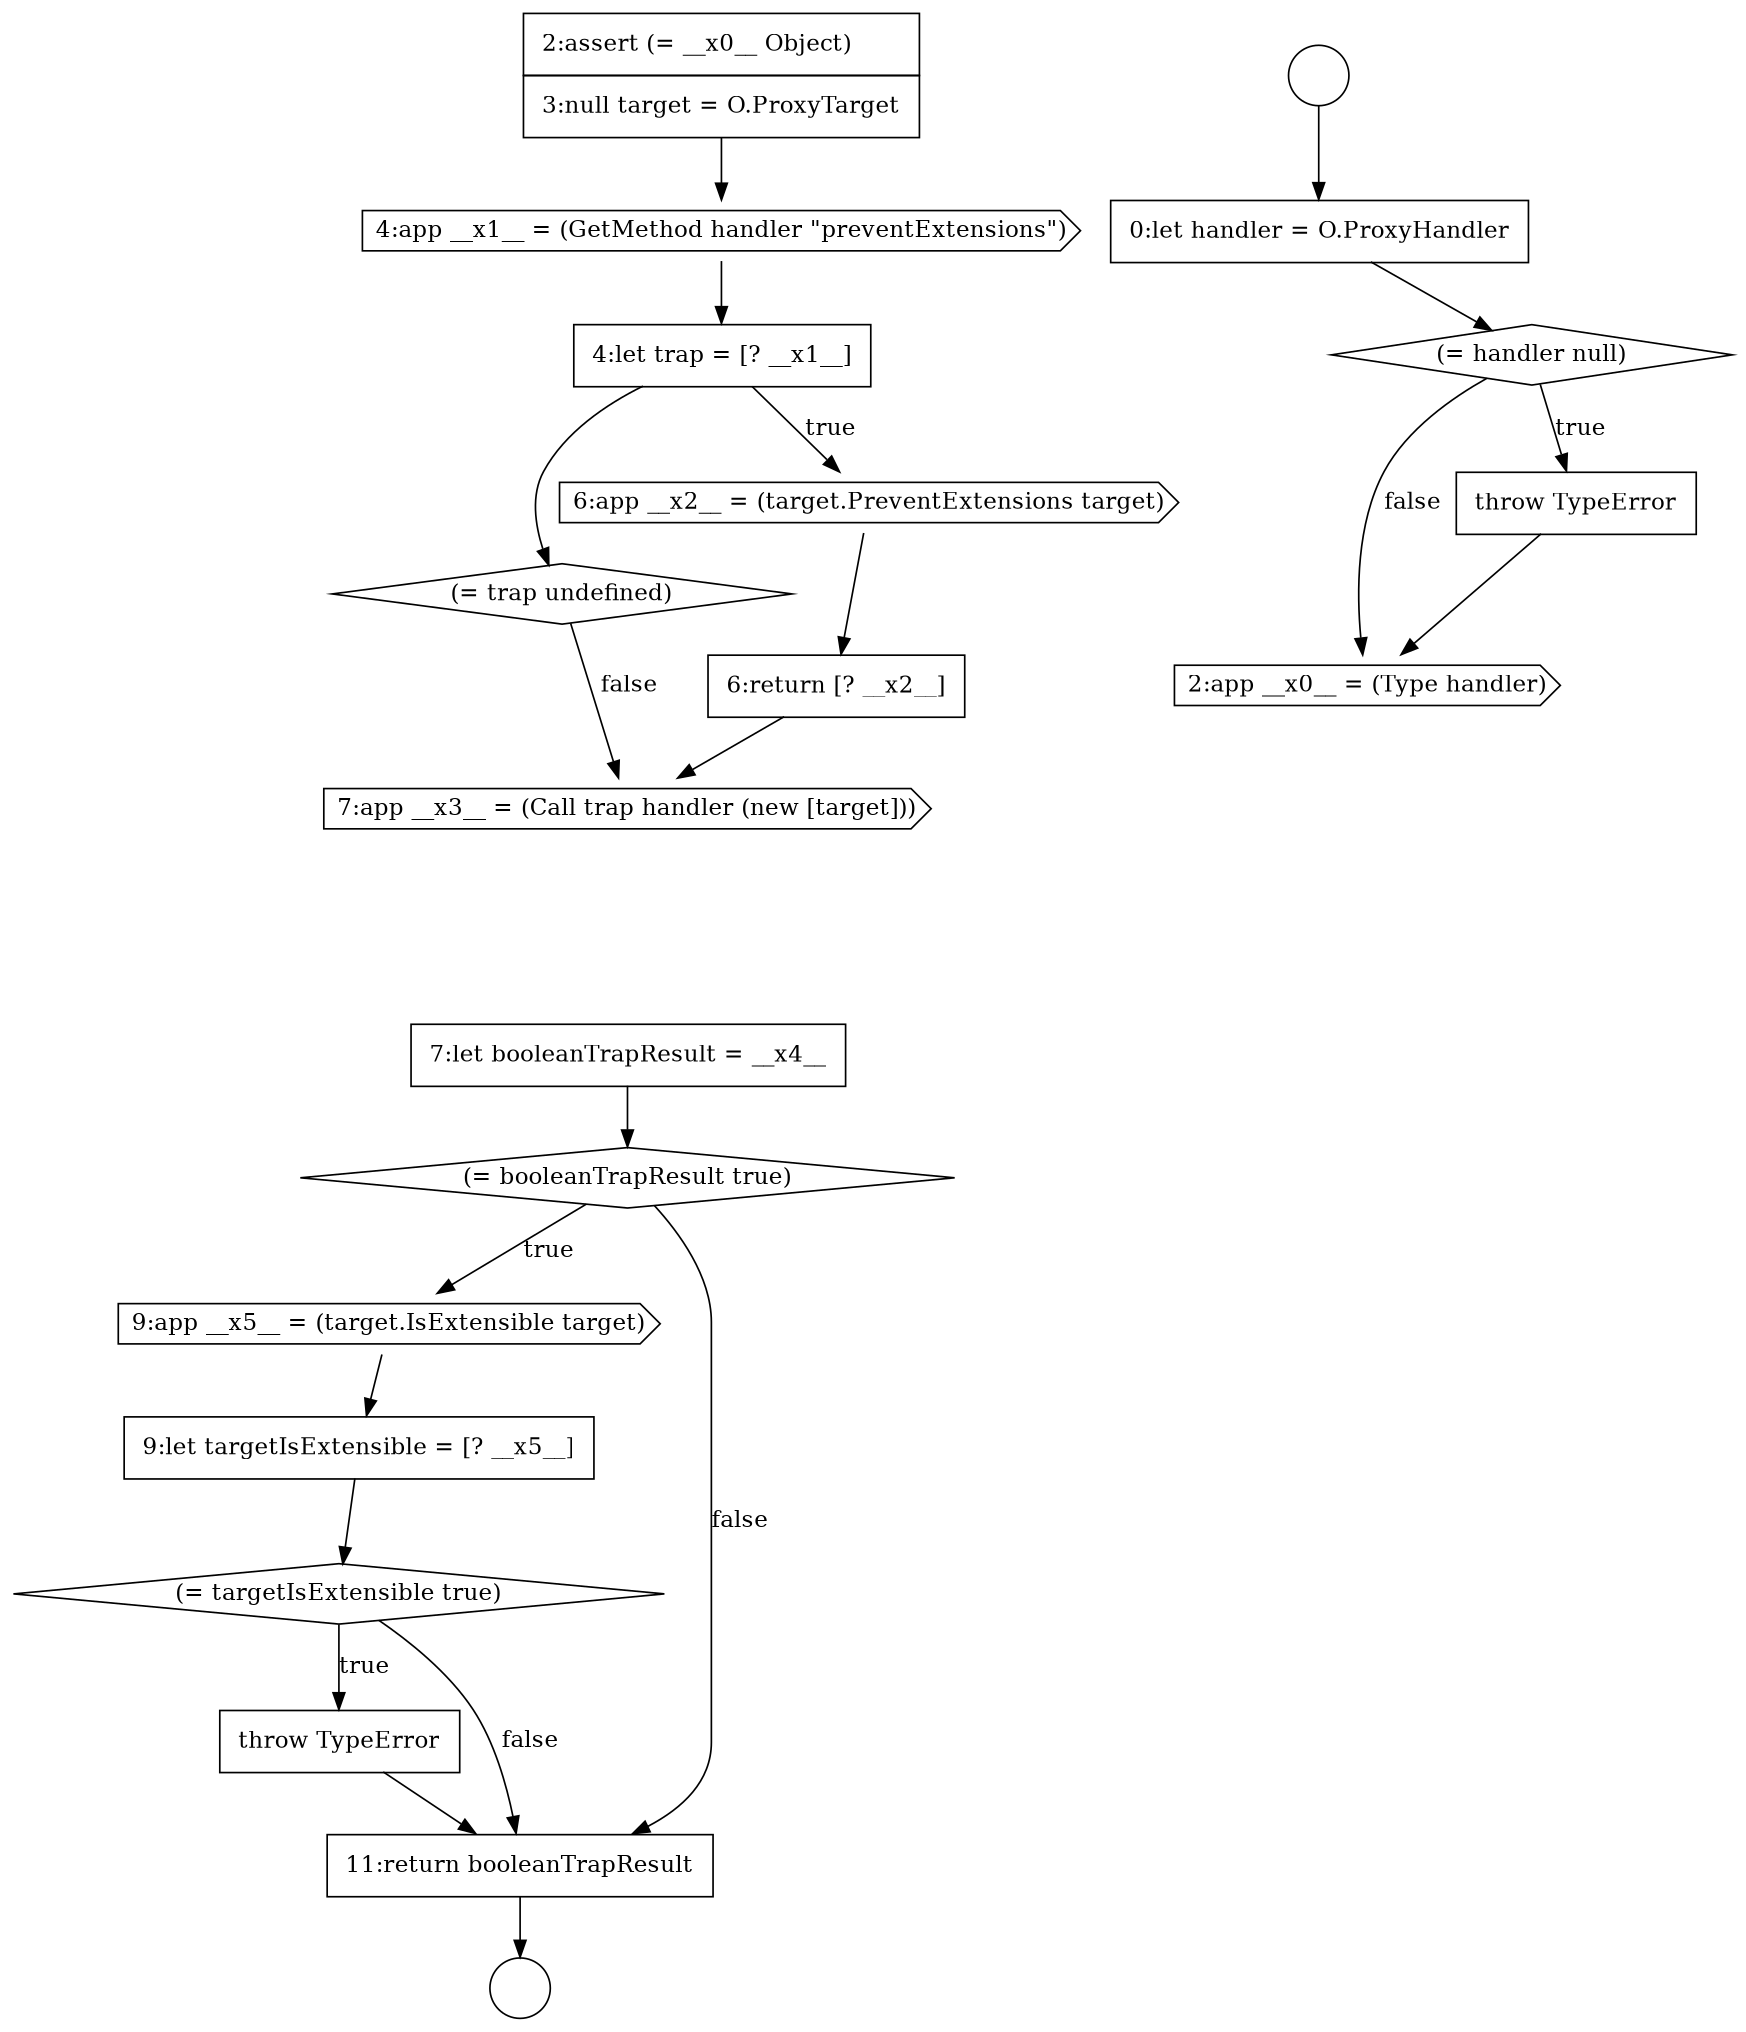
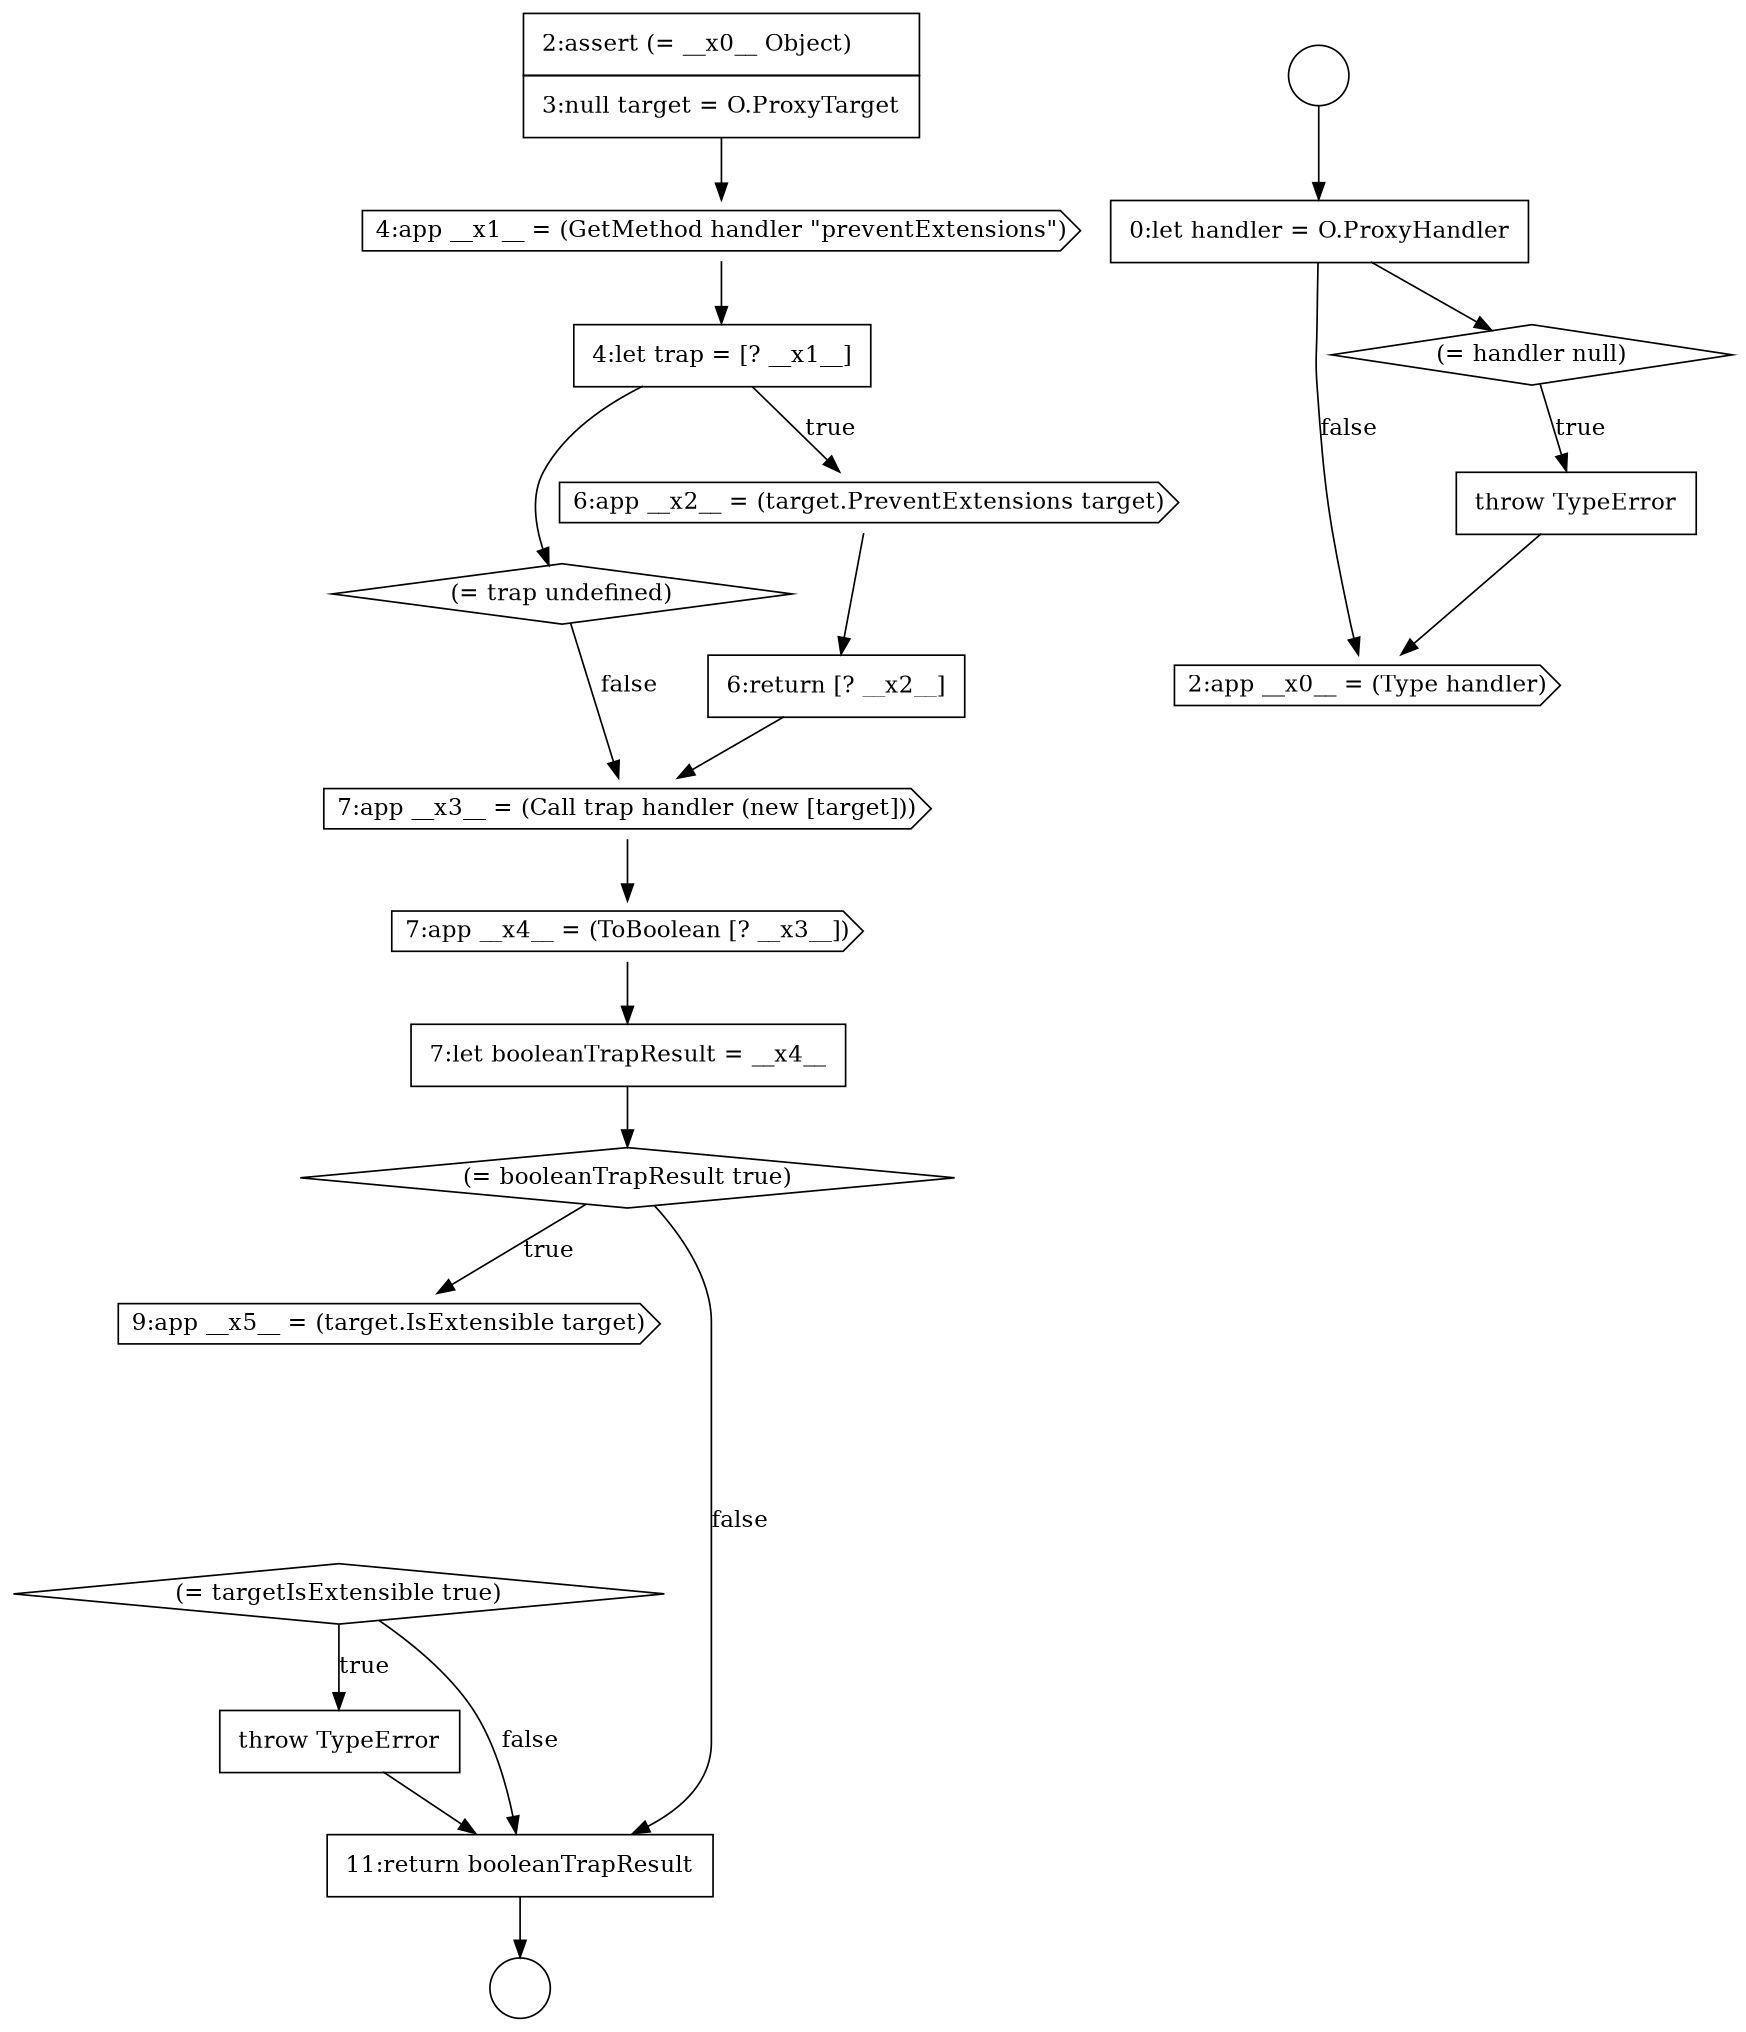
(1378, 485) -> (1322, 451)
none -> (627, 931)
(359, 1447) -> none
